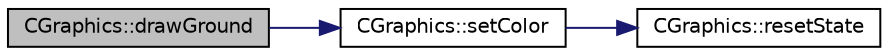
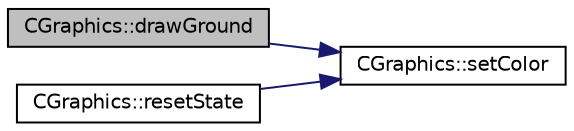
(591, 28) -> (290, 85)
